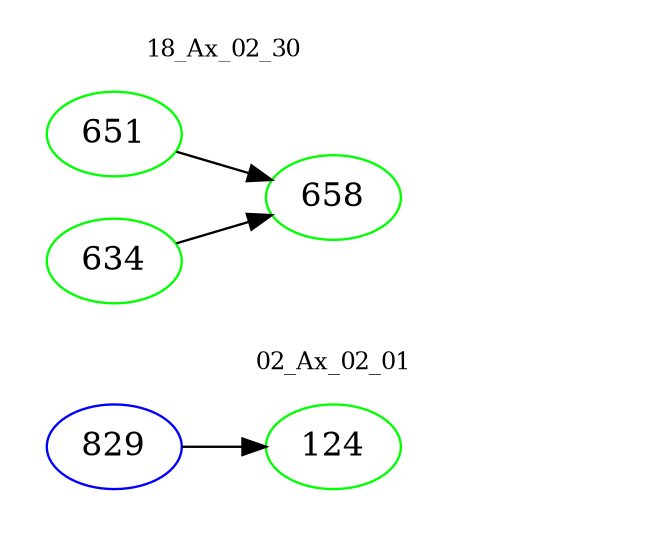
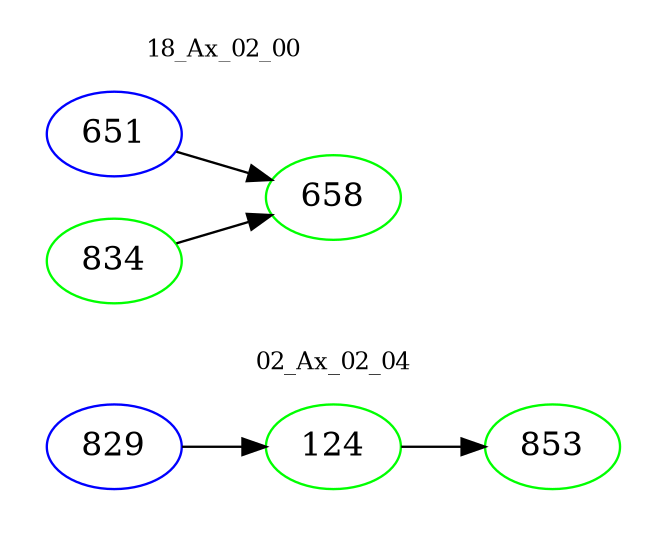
(224, 51) -> (224, 51)
(114, 134) -> (114, 134)
(114, 261) -> (114, 261)
(333, 363) -> (333, 363)
none -> (553, 447)
